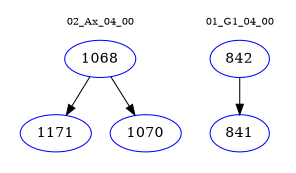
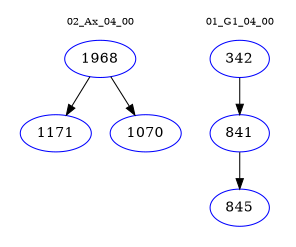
(100, 59) -> (100, 59)
(240, 59) -> (240, 59)
none -> (240, 208)
